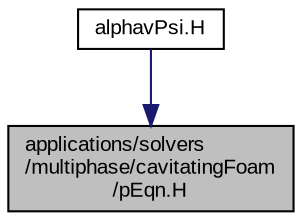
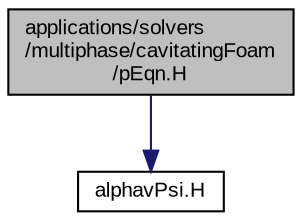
(151, 77) -> (151, 122)
